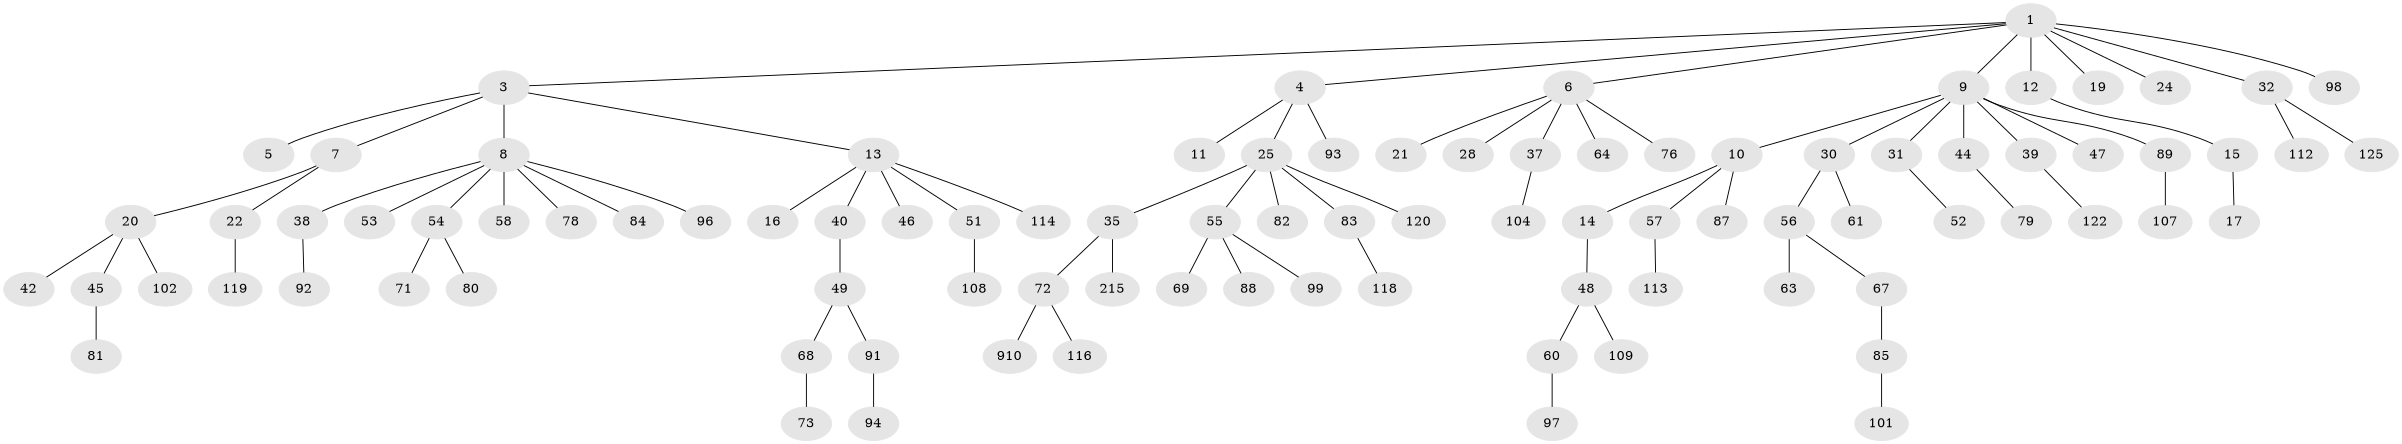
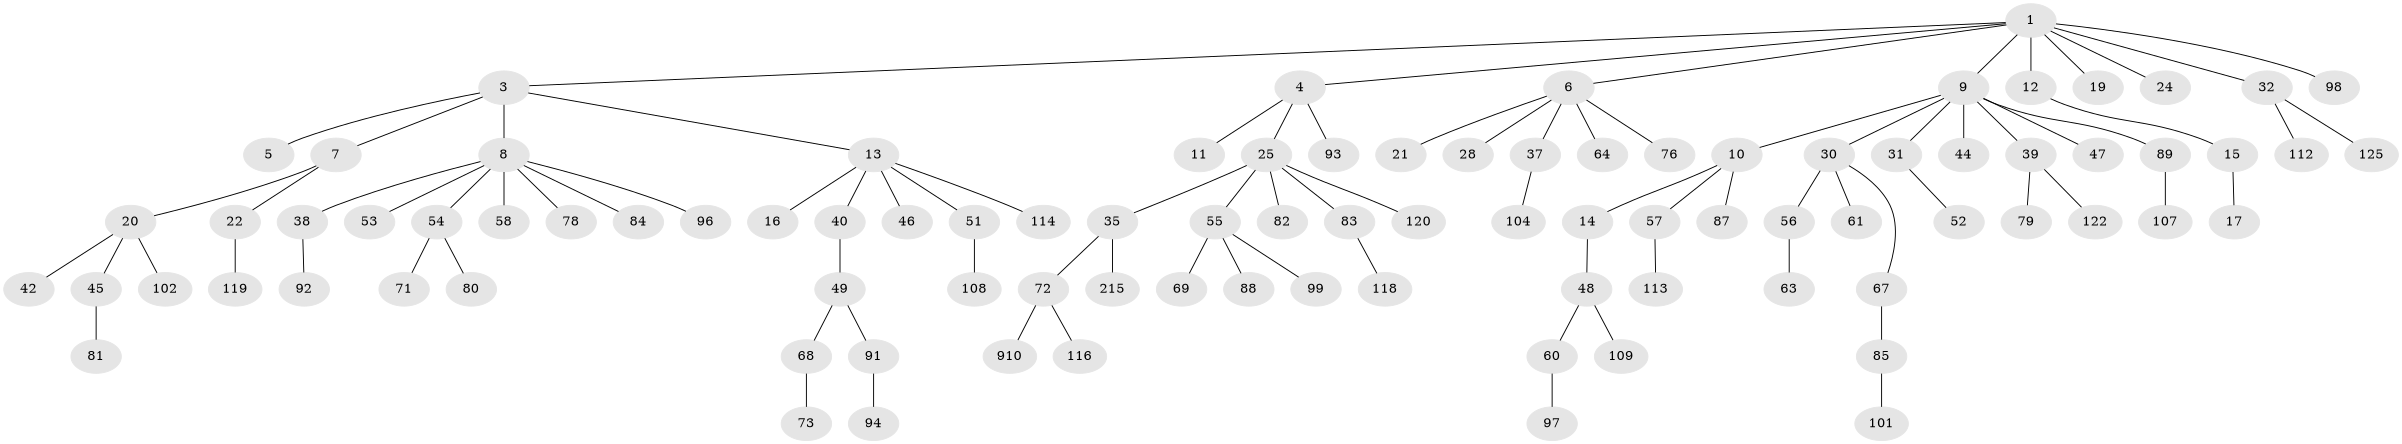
(1995, 189) -> (2029, 189)
(1835, 256) -> (1892, 211)
